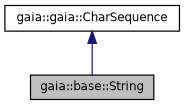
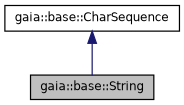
(92, 18) -> (92, 18)
